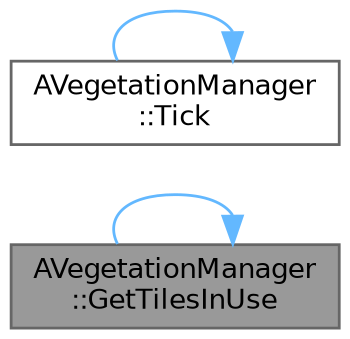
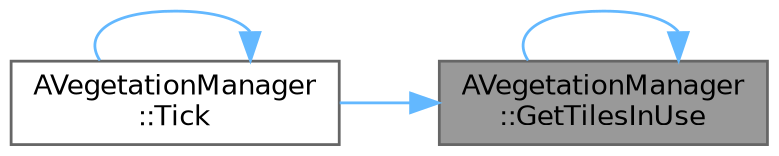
none -> (375, 103)
